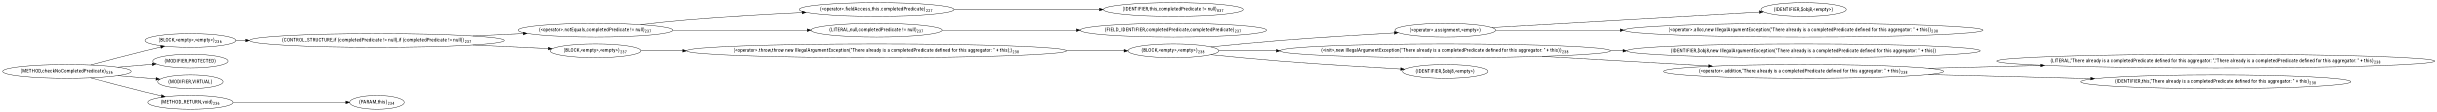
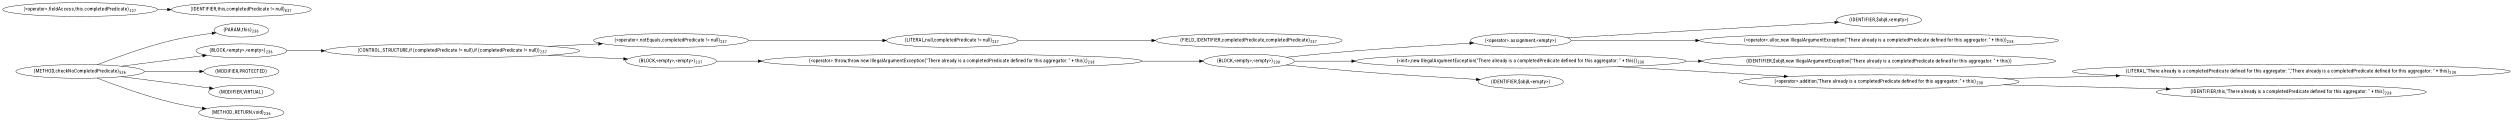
(721, 17) -> none
(289, 102) -> (154, 45)
(391, 102) -> (256, 30)
